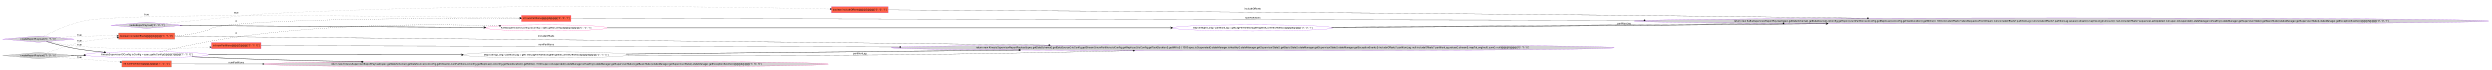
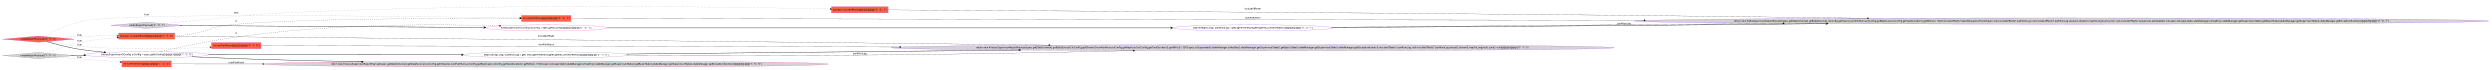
(38, 39) -> (38, 39)
